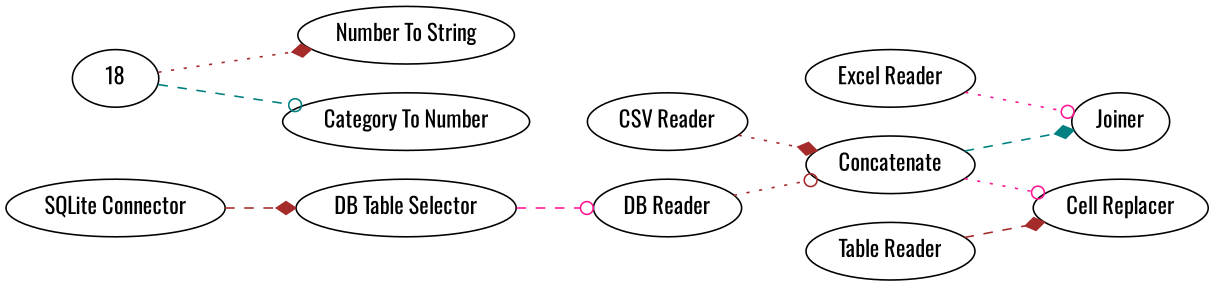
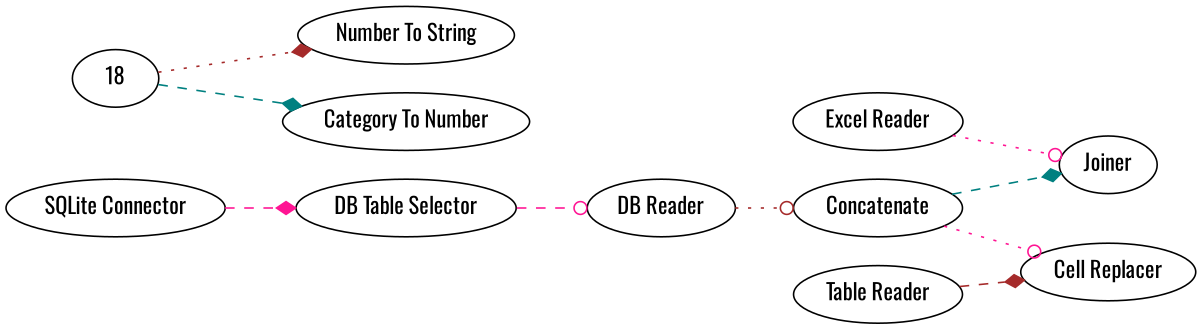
(223, 94) -> (220, 94)
(668, 122) -> none
(251, 208) -> (251, 208)
